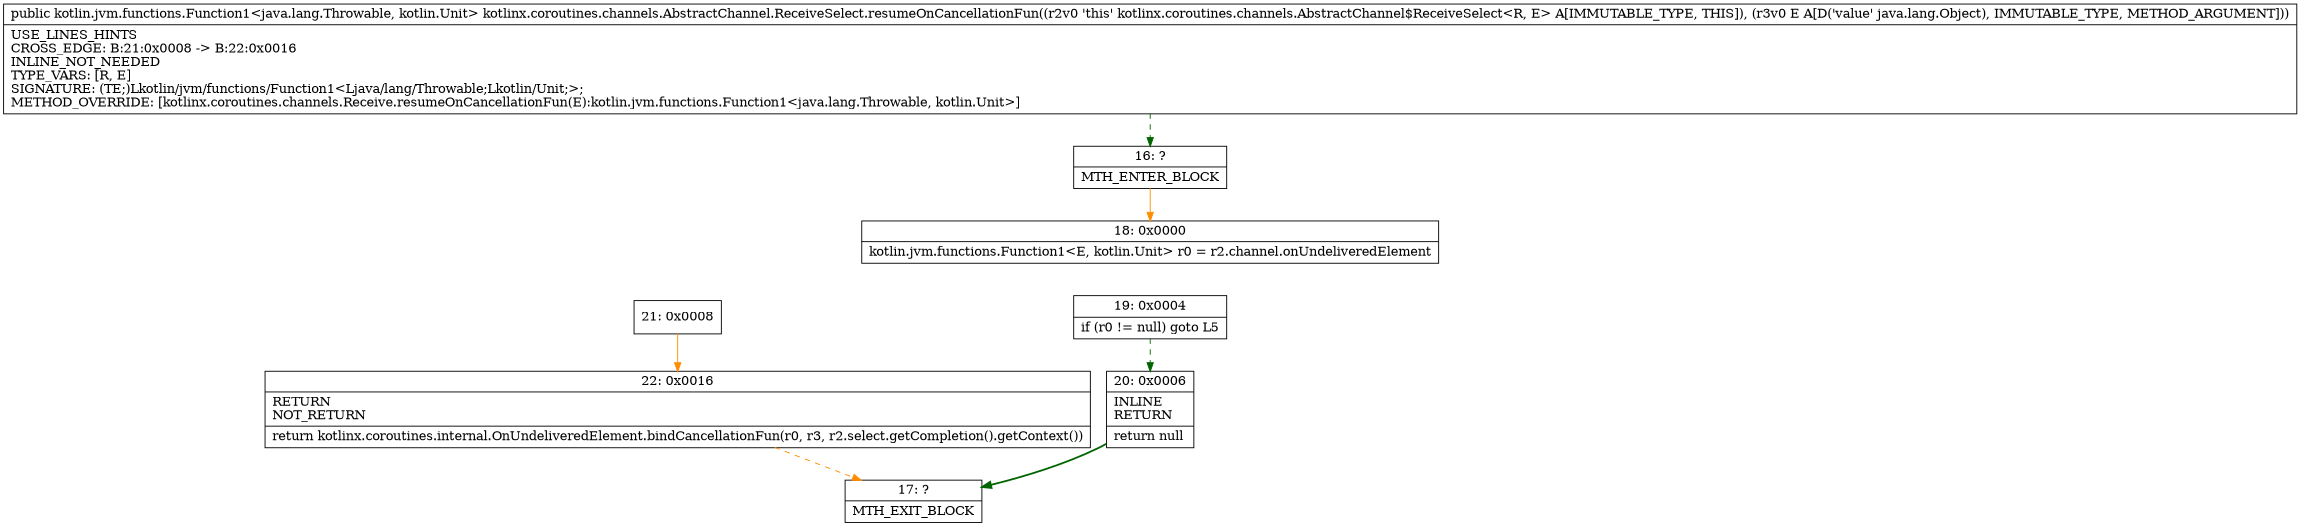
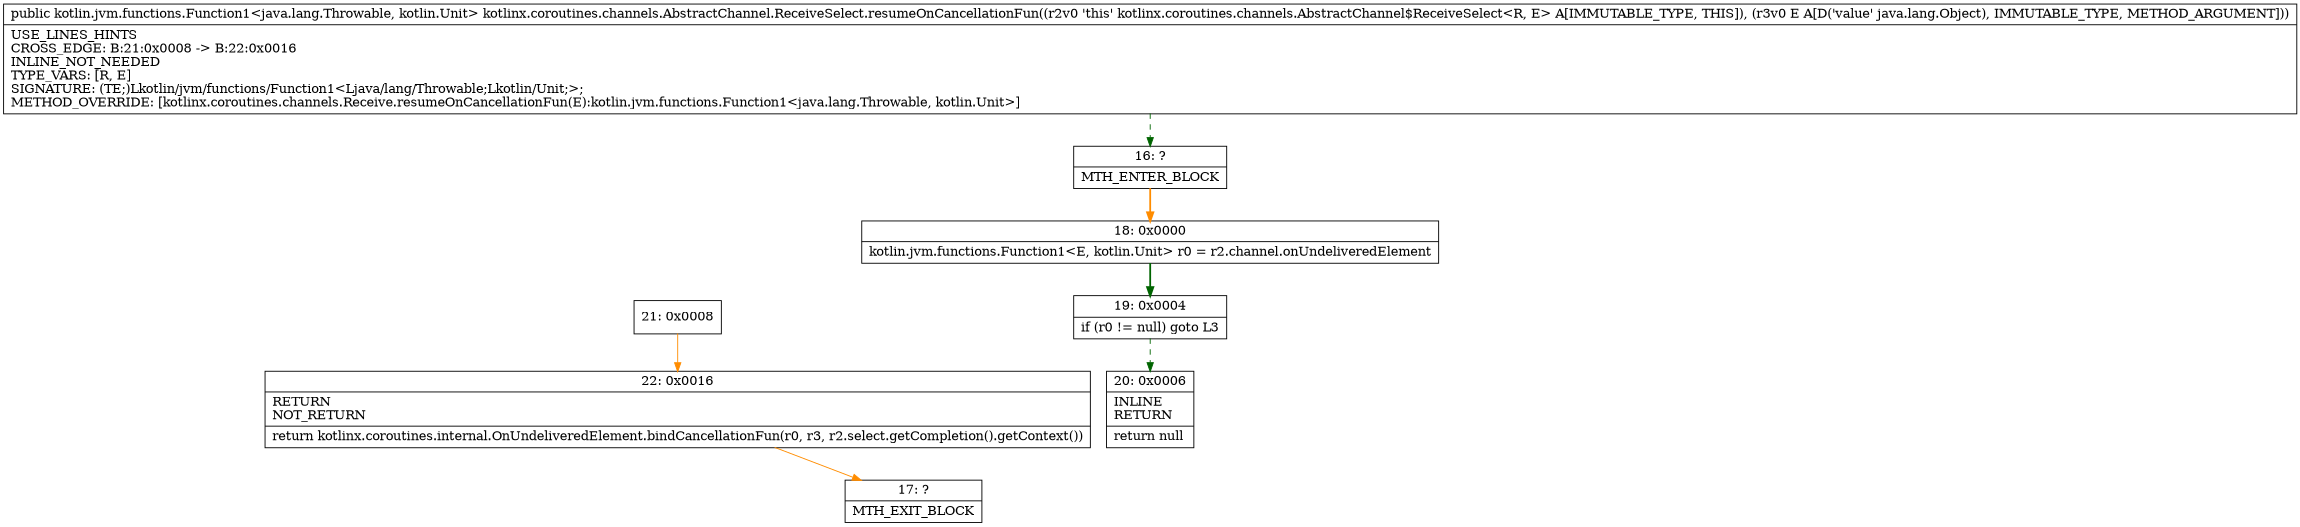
(1150, 200) -> (1150, 200)
none -> (1150, 275)
(1150, 328) -> (1150, 328)
(814, 462) -> (814, 462)
(1050, 468) -> none
